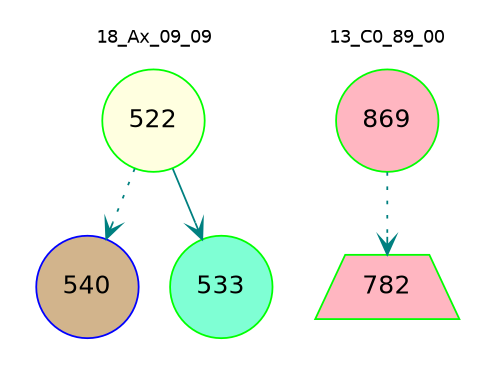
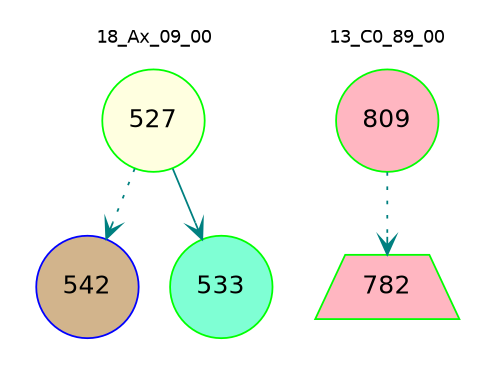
(154, 38) -> (154, 38)
(153, 121) -> (153, 121)
(387, 121) -> (387, 121)
(87, 287) -> (87, 287)
